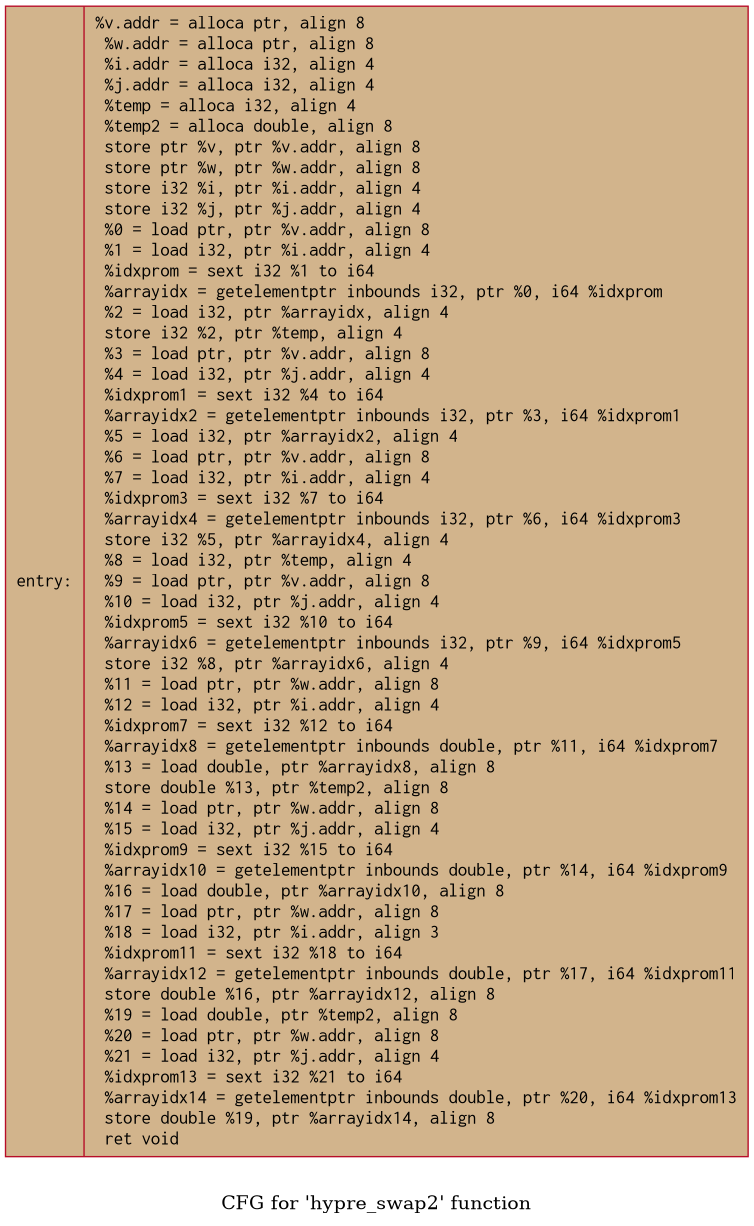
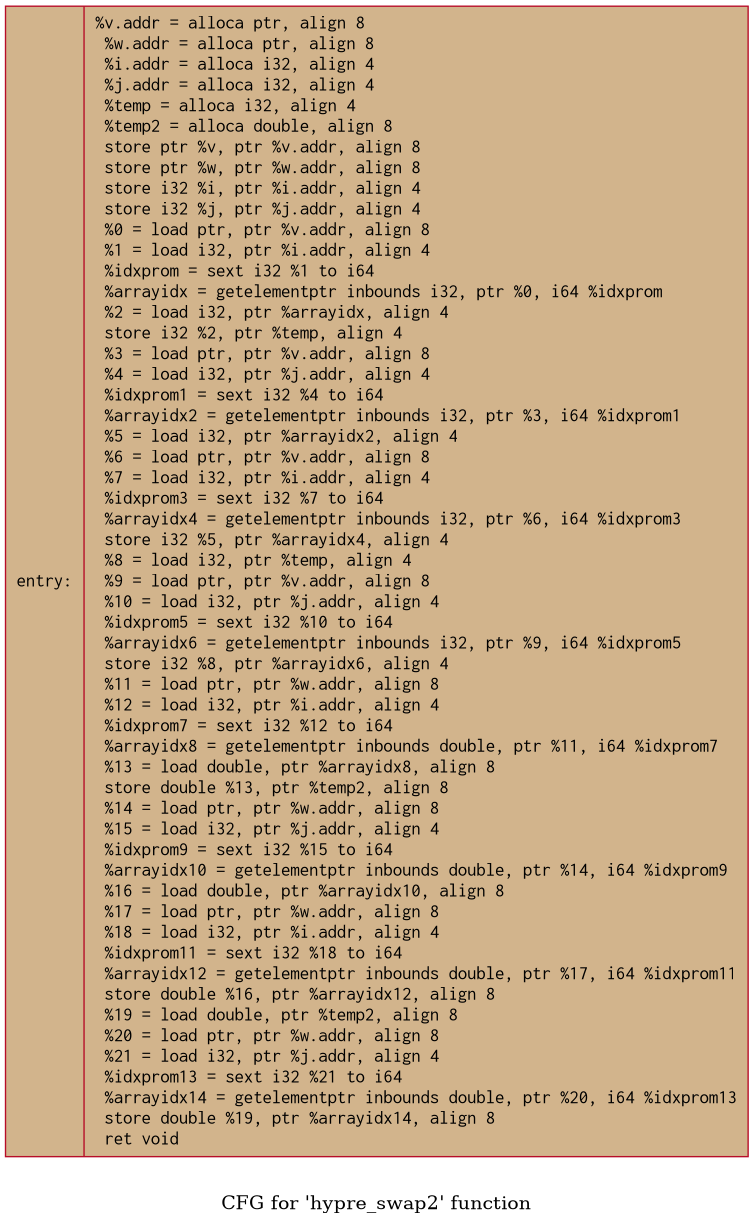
(267, 932) -> (267, 932)
